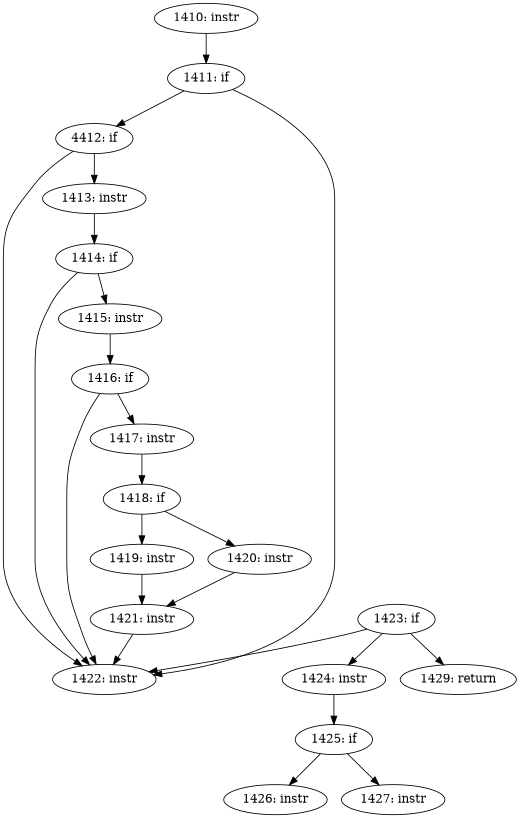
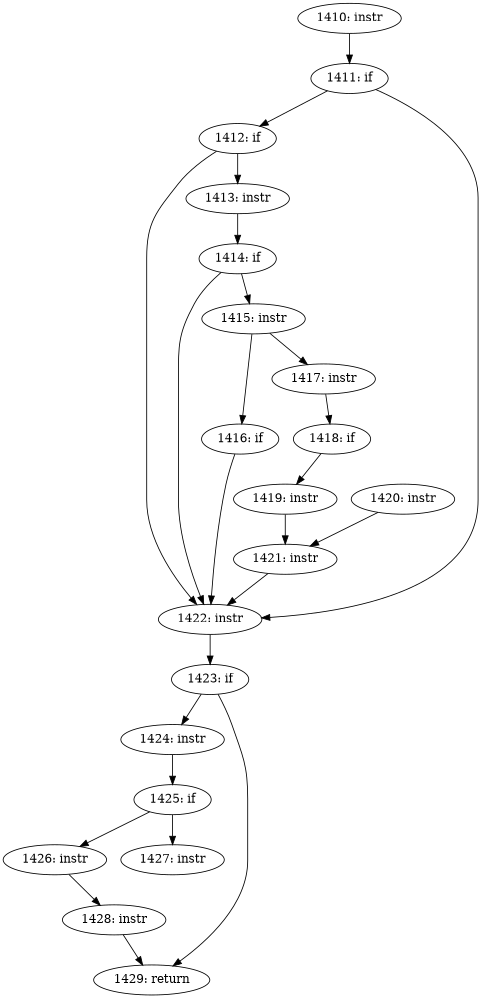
(94, 139) -> (238, 139)
(124, 405) -> (285, 346)
(196, 527) -> none
(268, 651) -> (210, 645)
none -> (114, 920)
